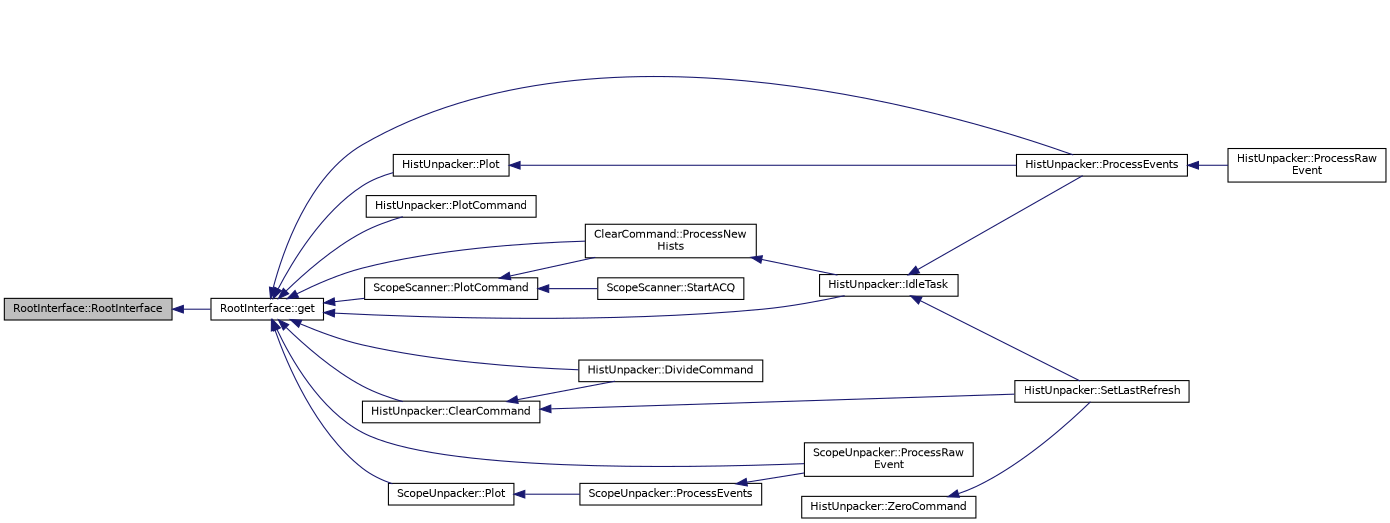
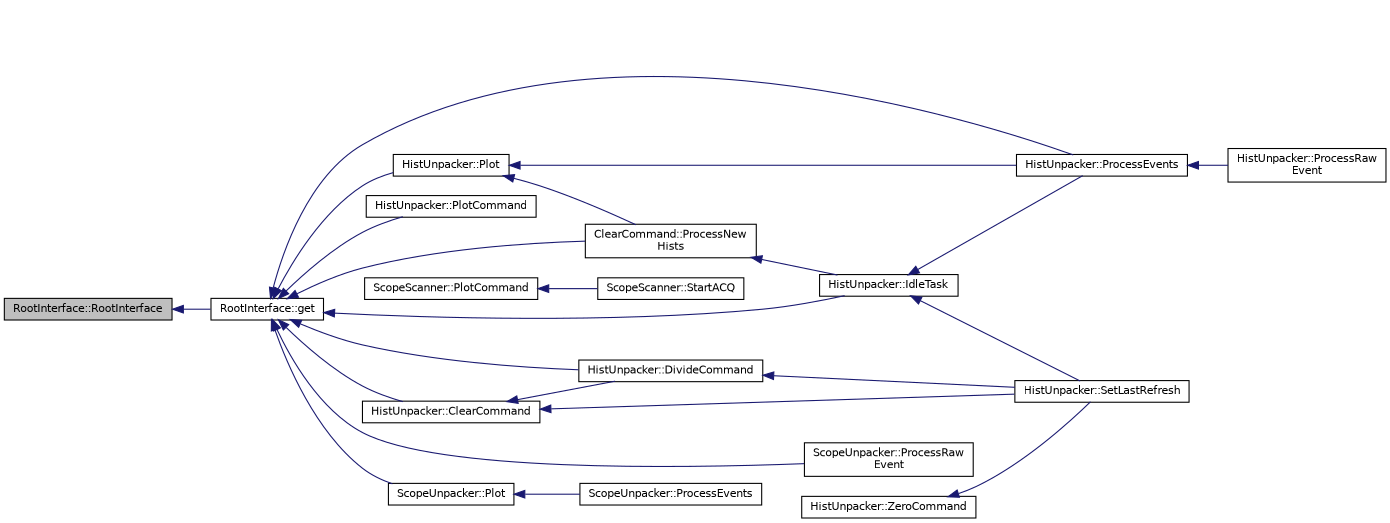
(553, 267) -> (576, 199)
(350, 300) -> none
none -> (894, 382)
(775, 478) -> none
